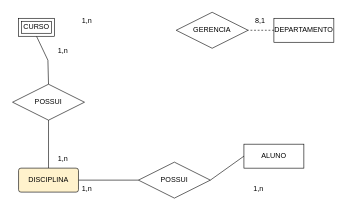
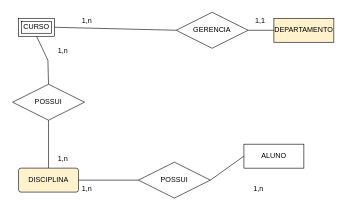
(260, 21) -> (260, 21)
none -> (116, 29)
(260, 30) -> (260, 30)
(304, 30) -> (304, 30)
